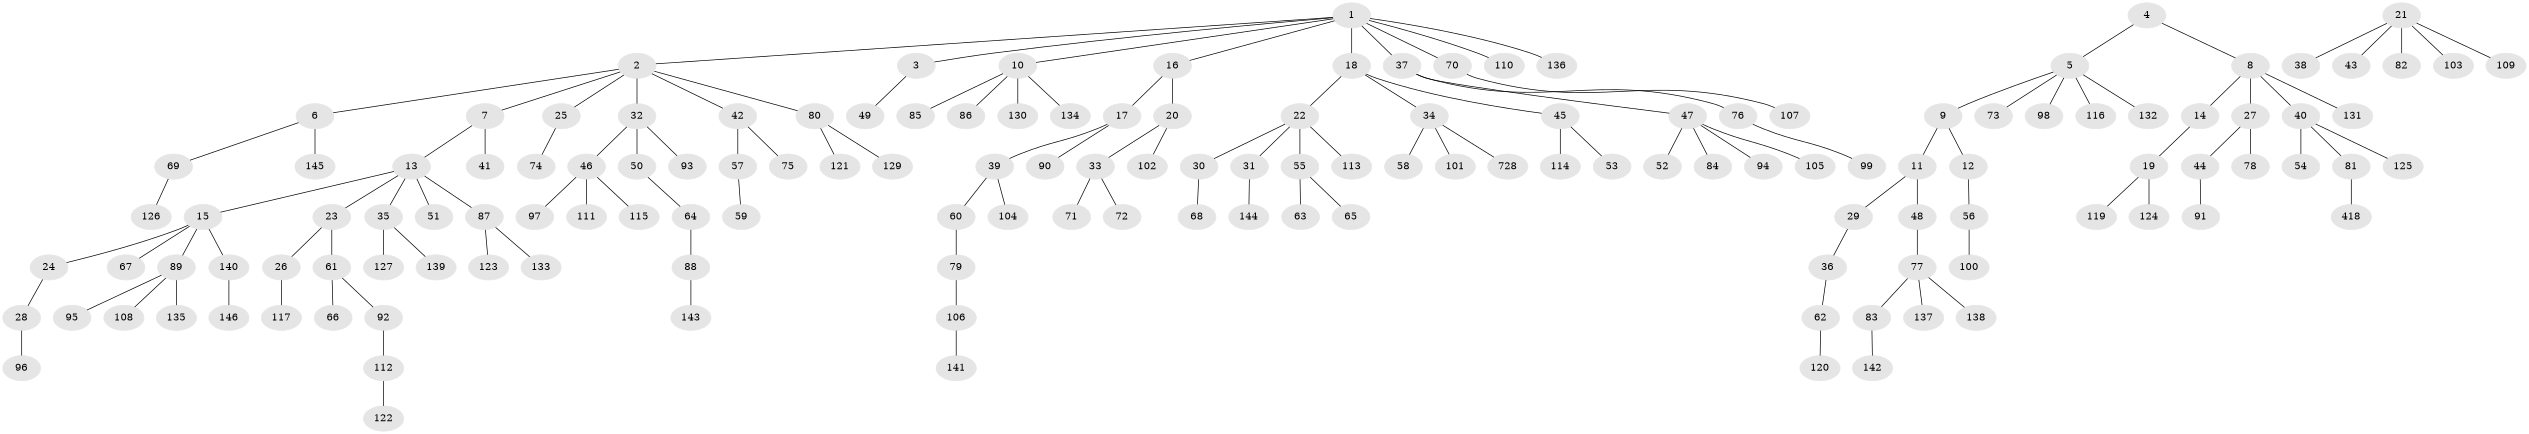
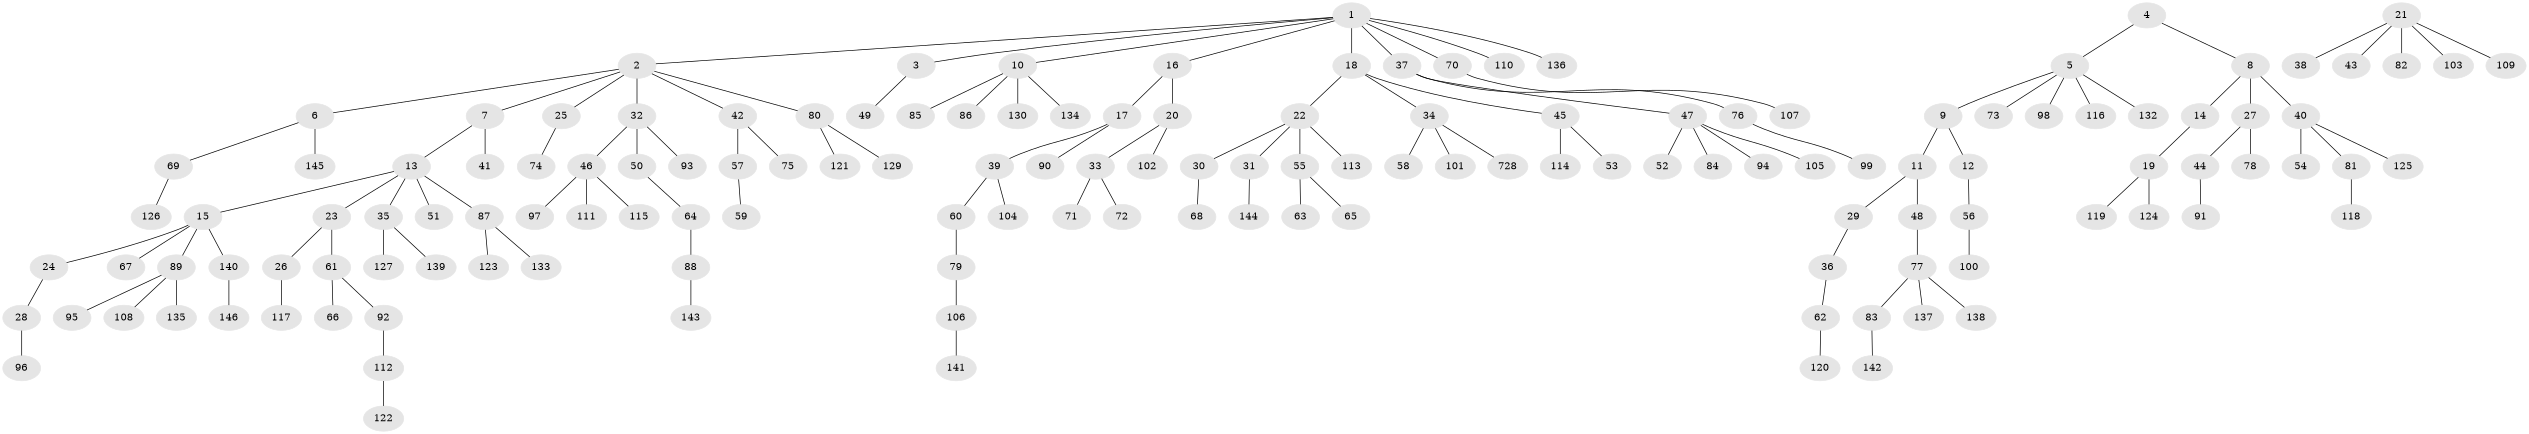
(2353, 116) -> none
(2351, 217) -> (2351, 217)
